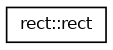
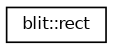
(56, 25) -> (56, 25)
